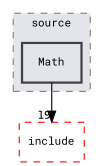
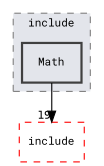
(52, 24) -> (52, 24)
